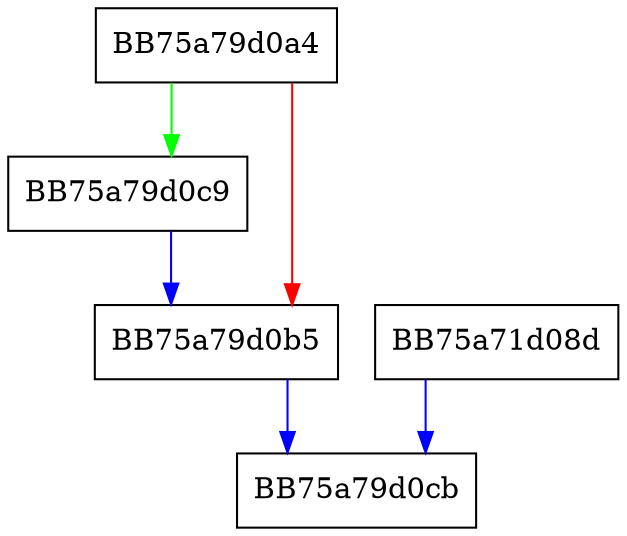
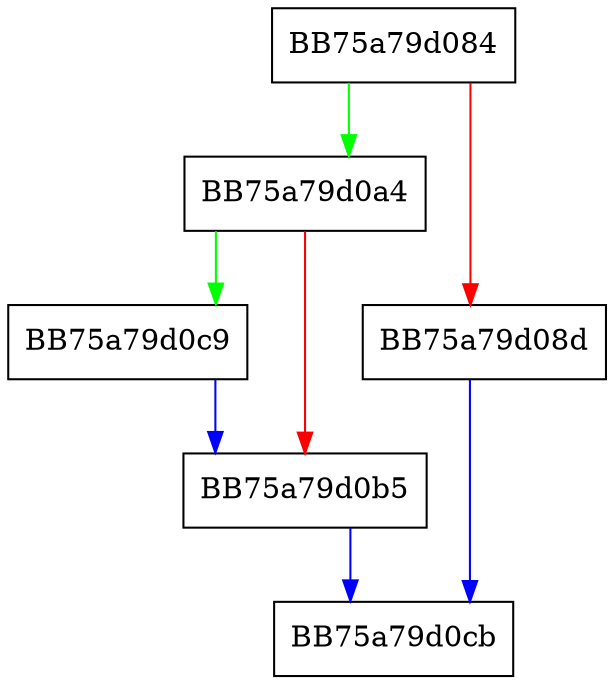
none -> (394, 45)
(497, 342) -> (484, 342)
